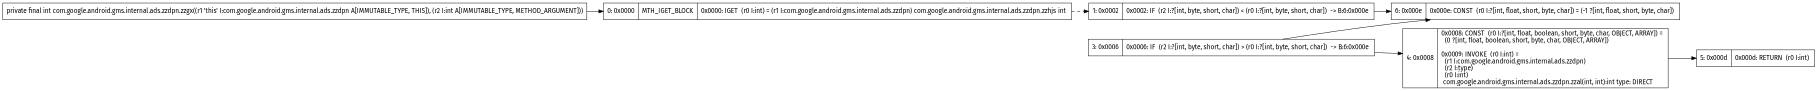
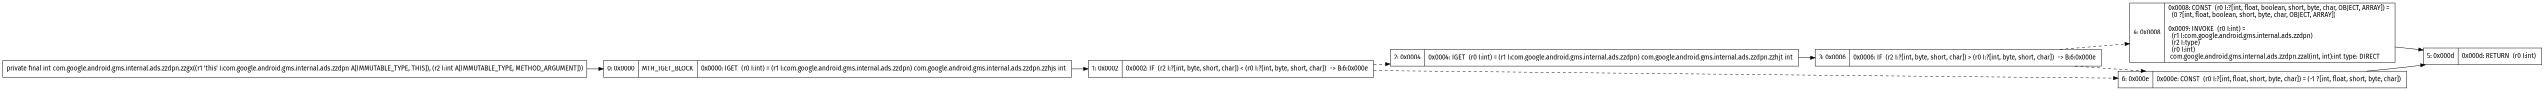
(1078, 11) -> (1078, 69)
(1380, 11) -> (1744, 74)
(1354, 29) -> (2108, 68)
(1386, 53) -> (2092, 47)
none -> (1594, 58)
none -> (2394, 68)
